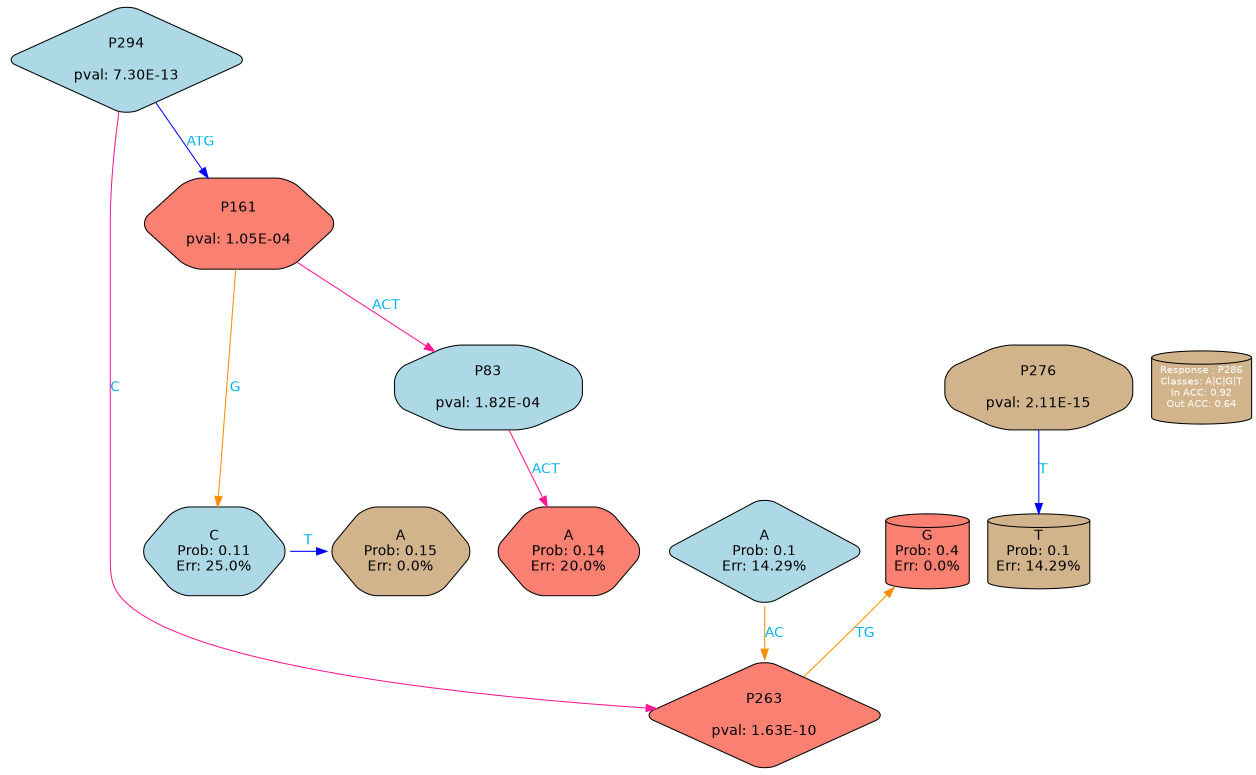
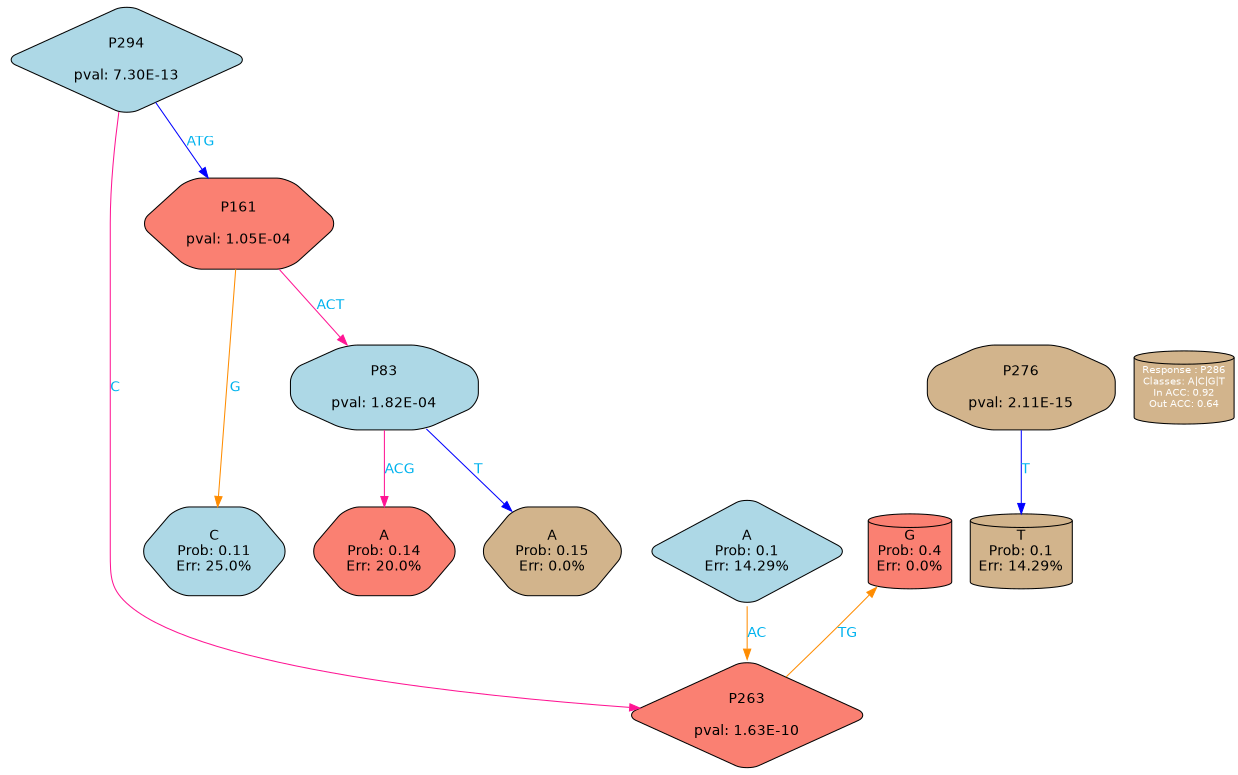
(546, 469) -> (400, 469)
(303, 551) -> (465, 466)
